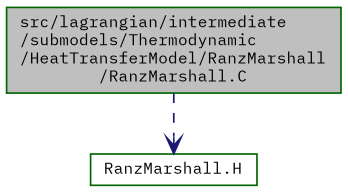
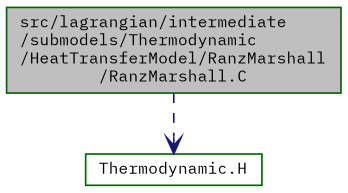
(174, 170) -> (174, 170)
